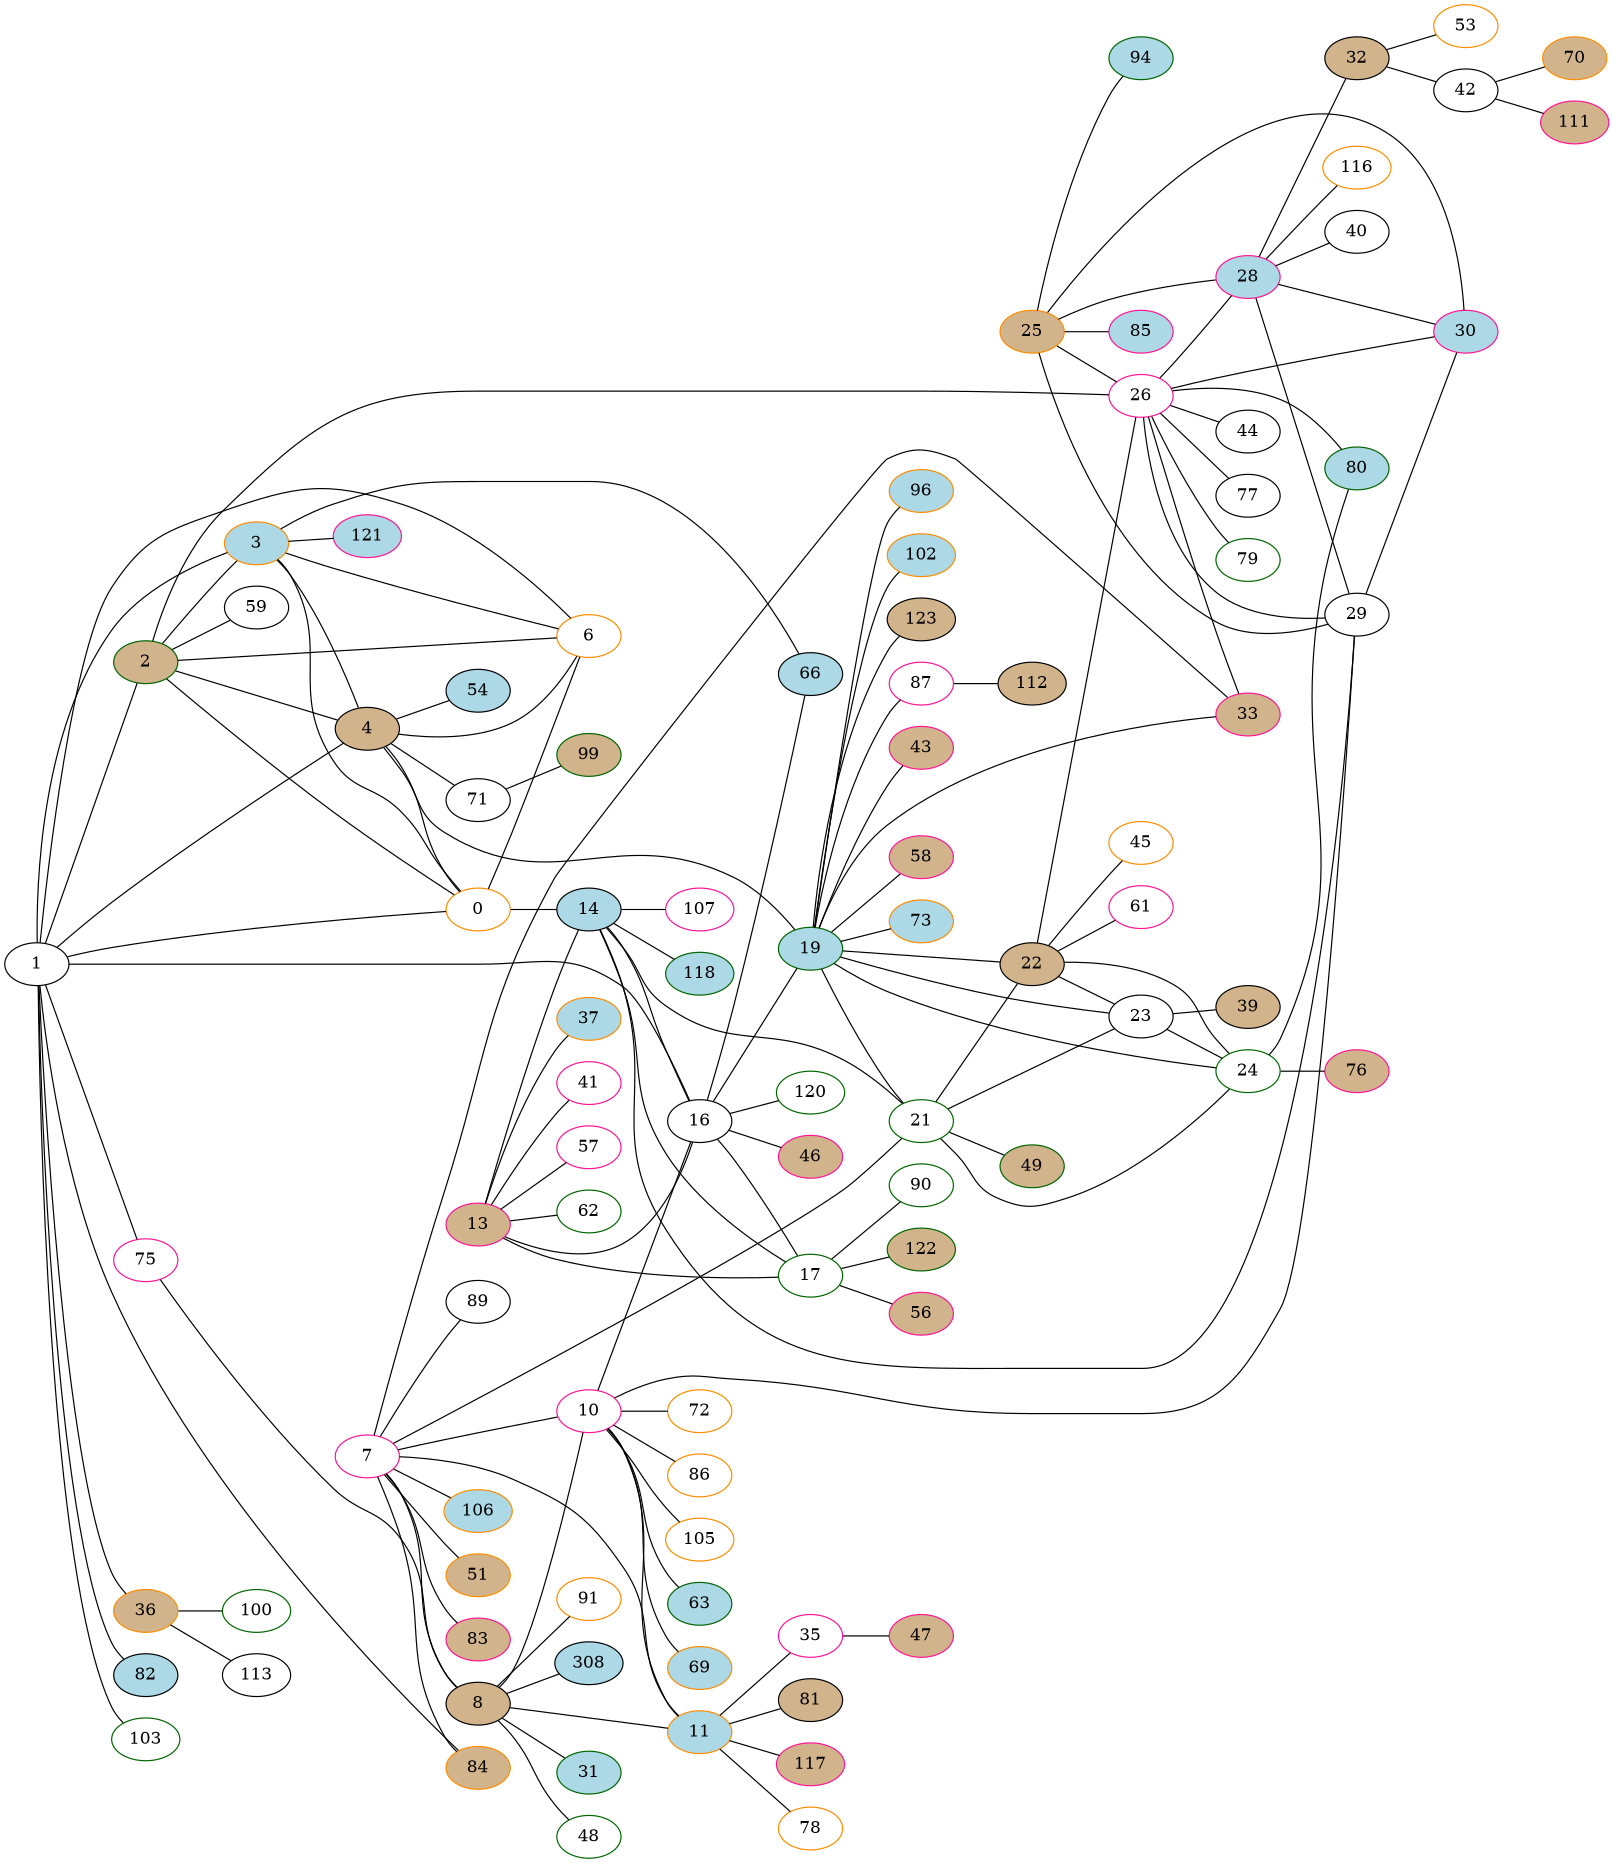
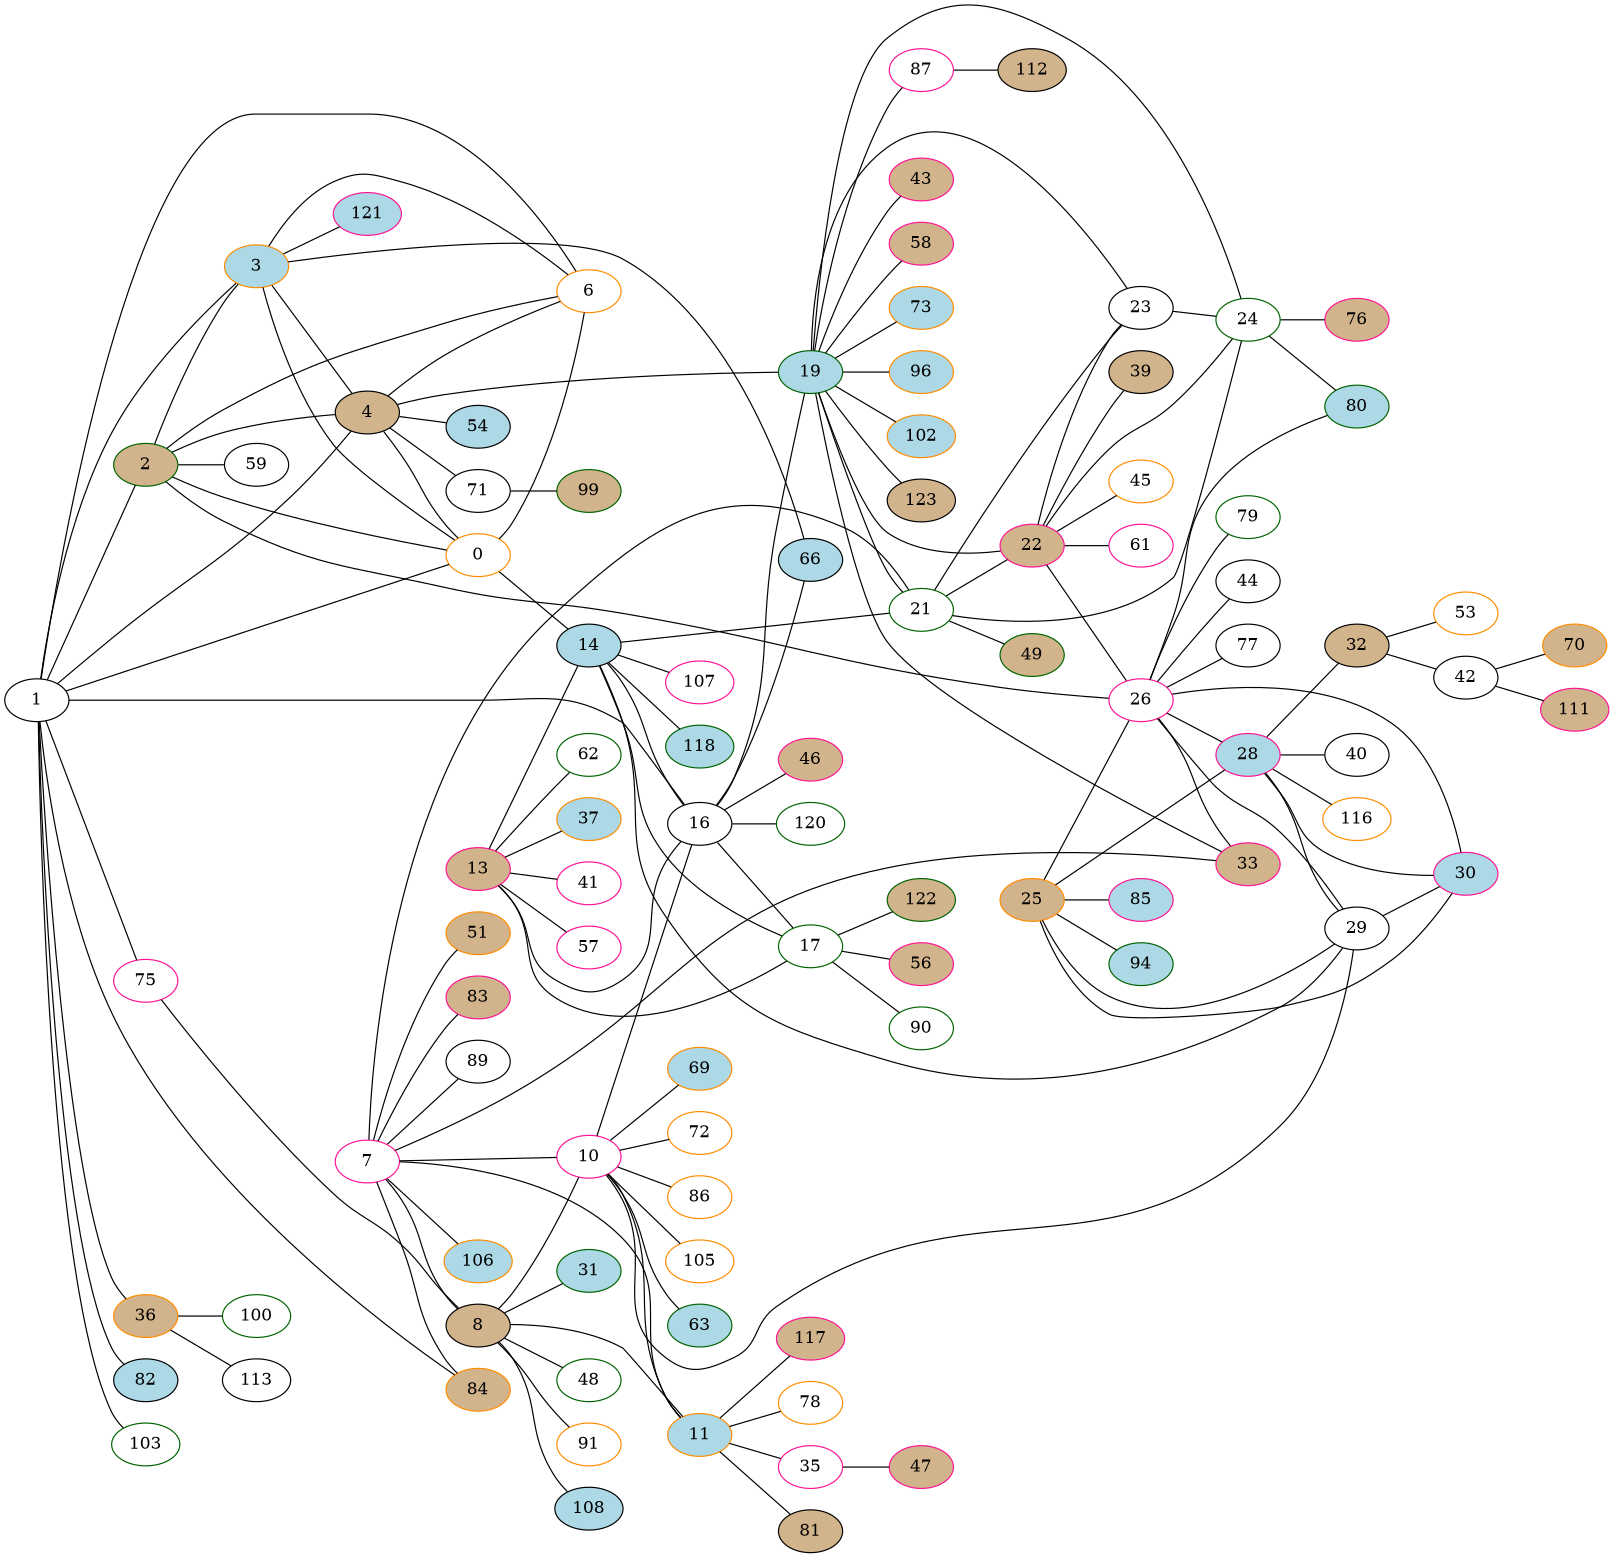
(1032, 964) -> (1032, 546)
(1190, 1012) -> (1080, 456)
(589, 1663) -> (589, 1509)
